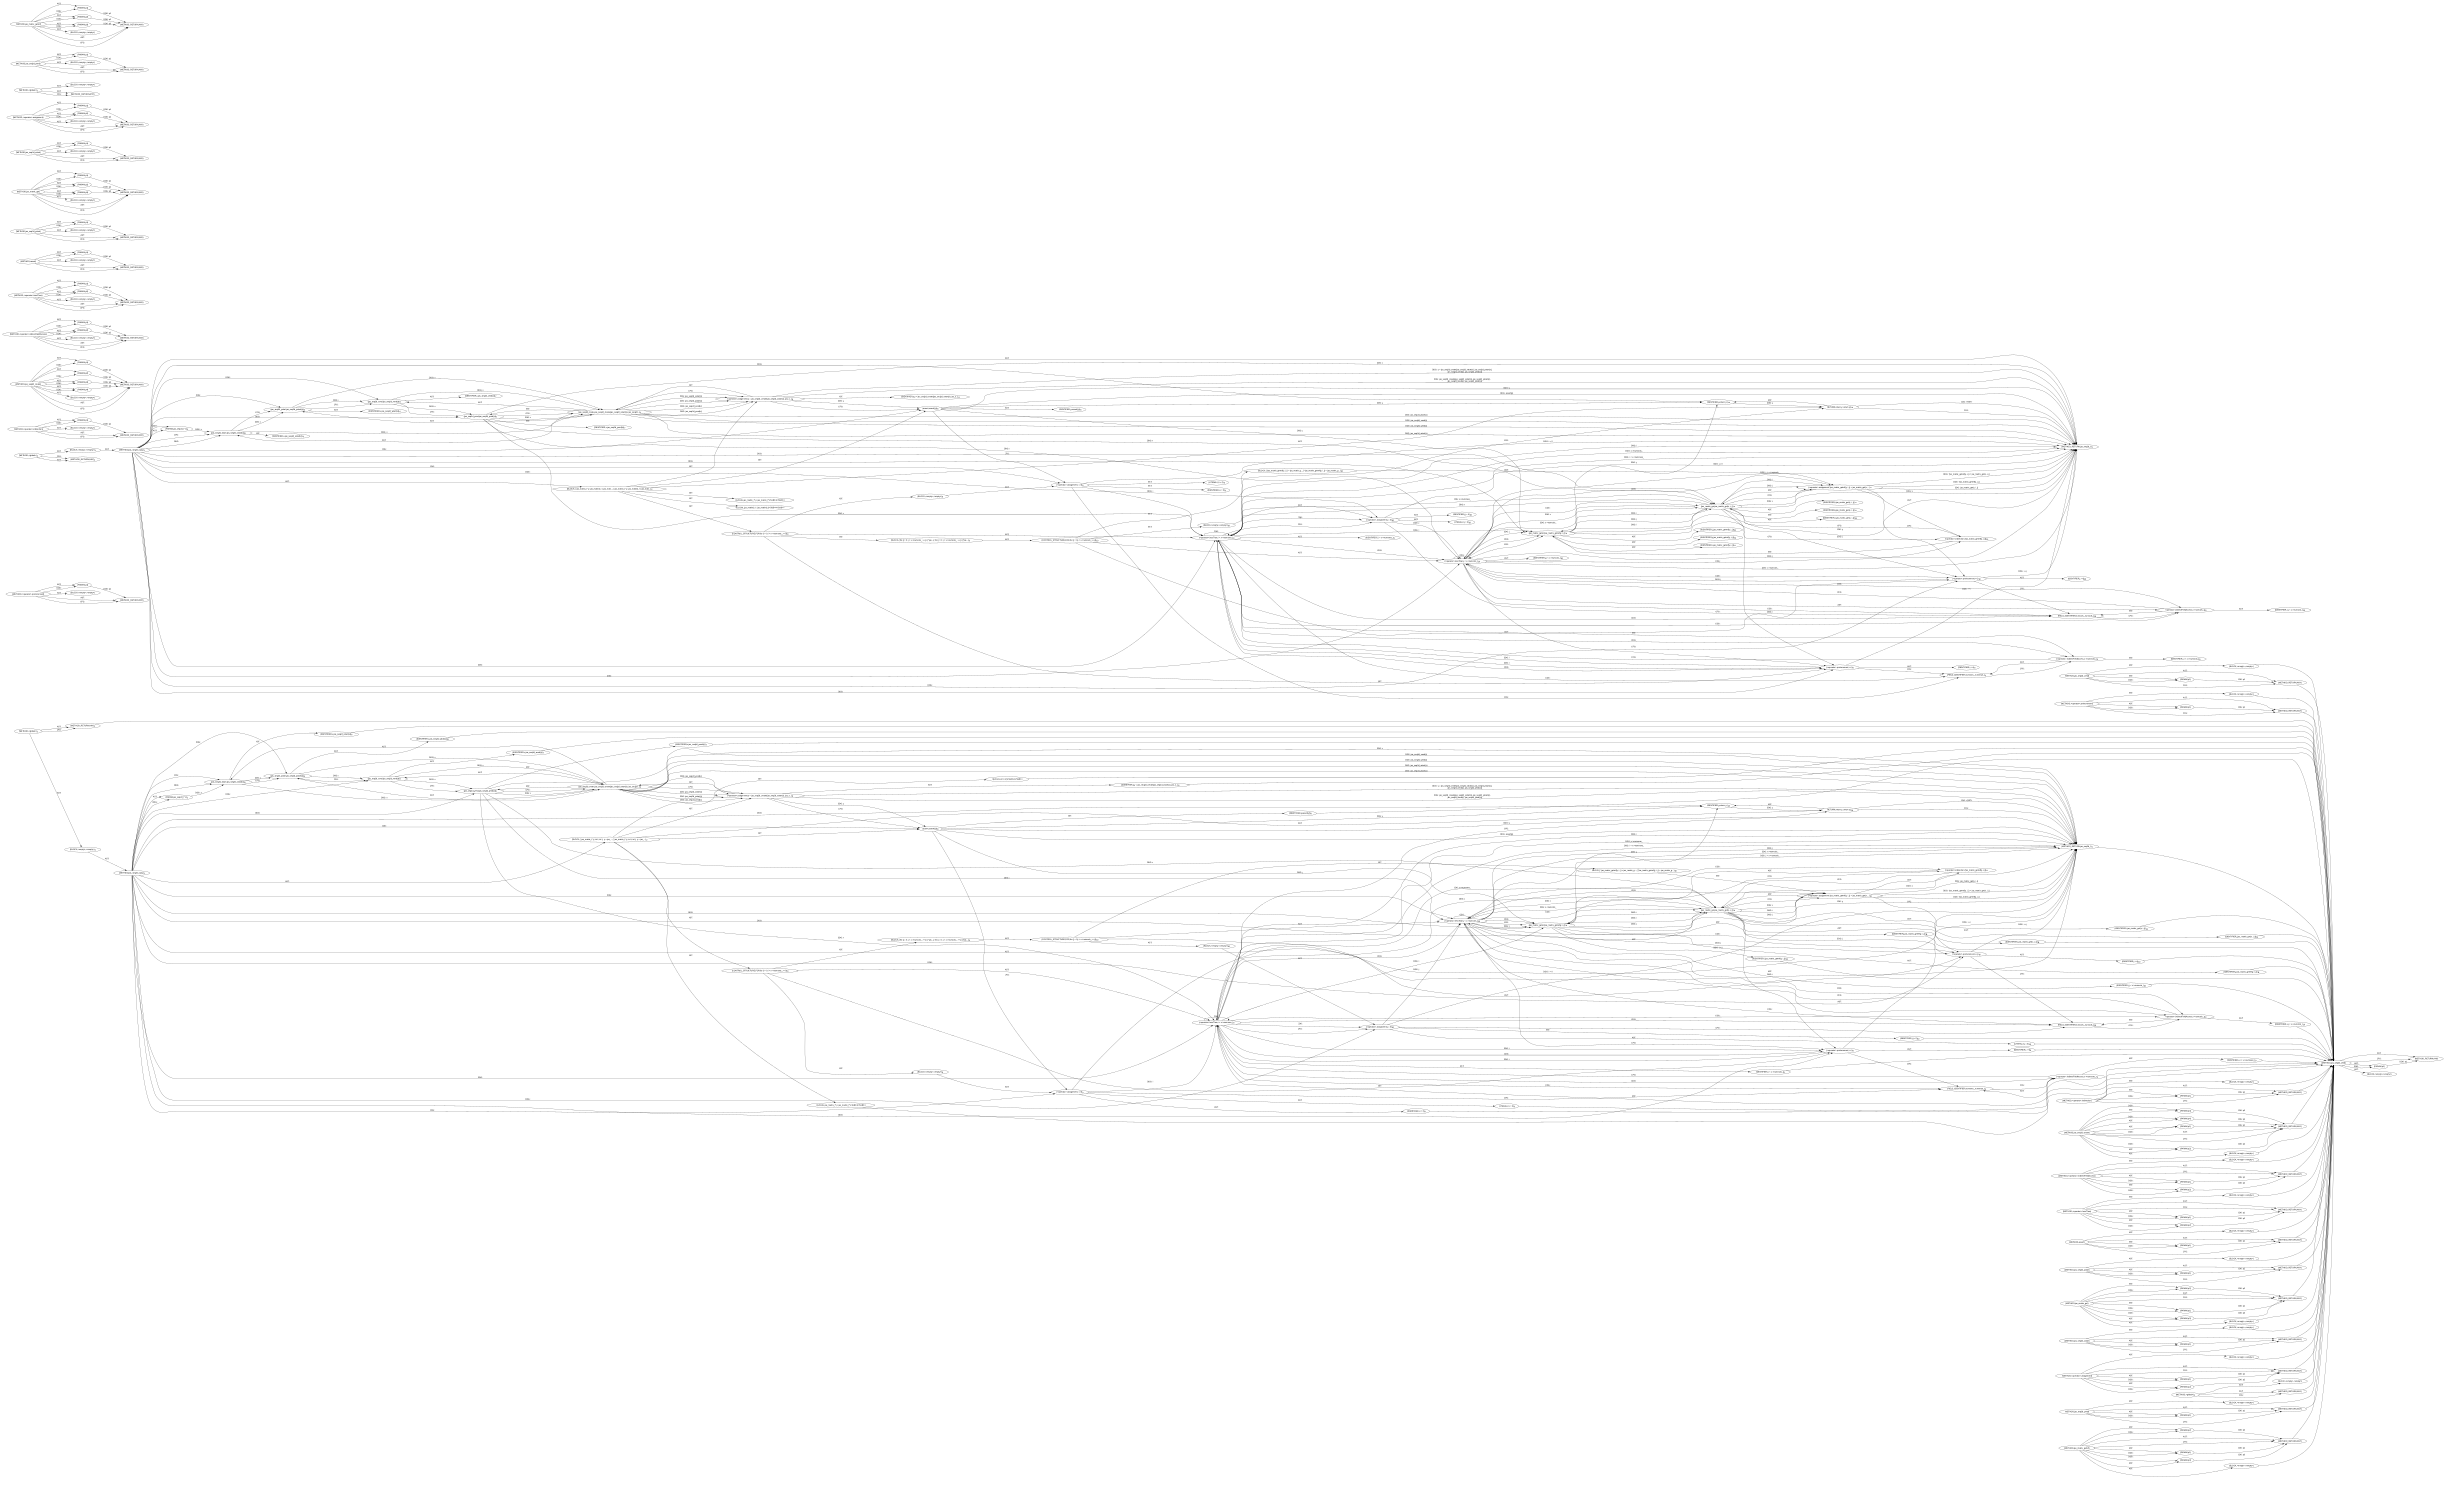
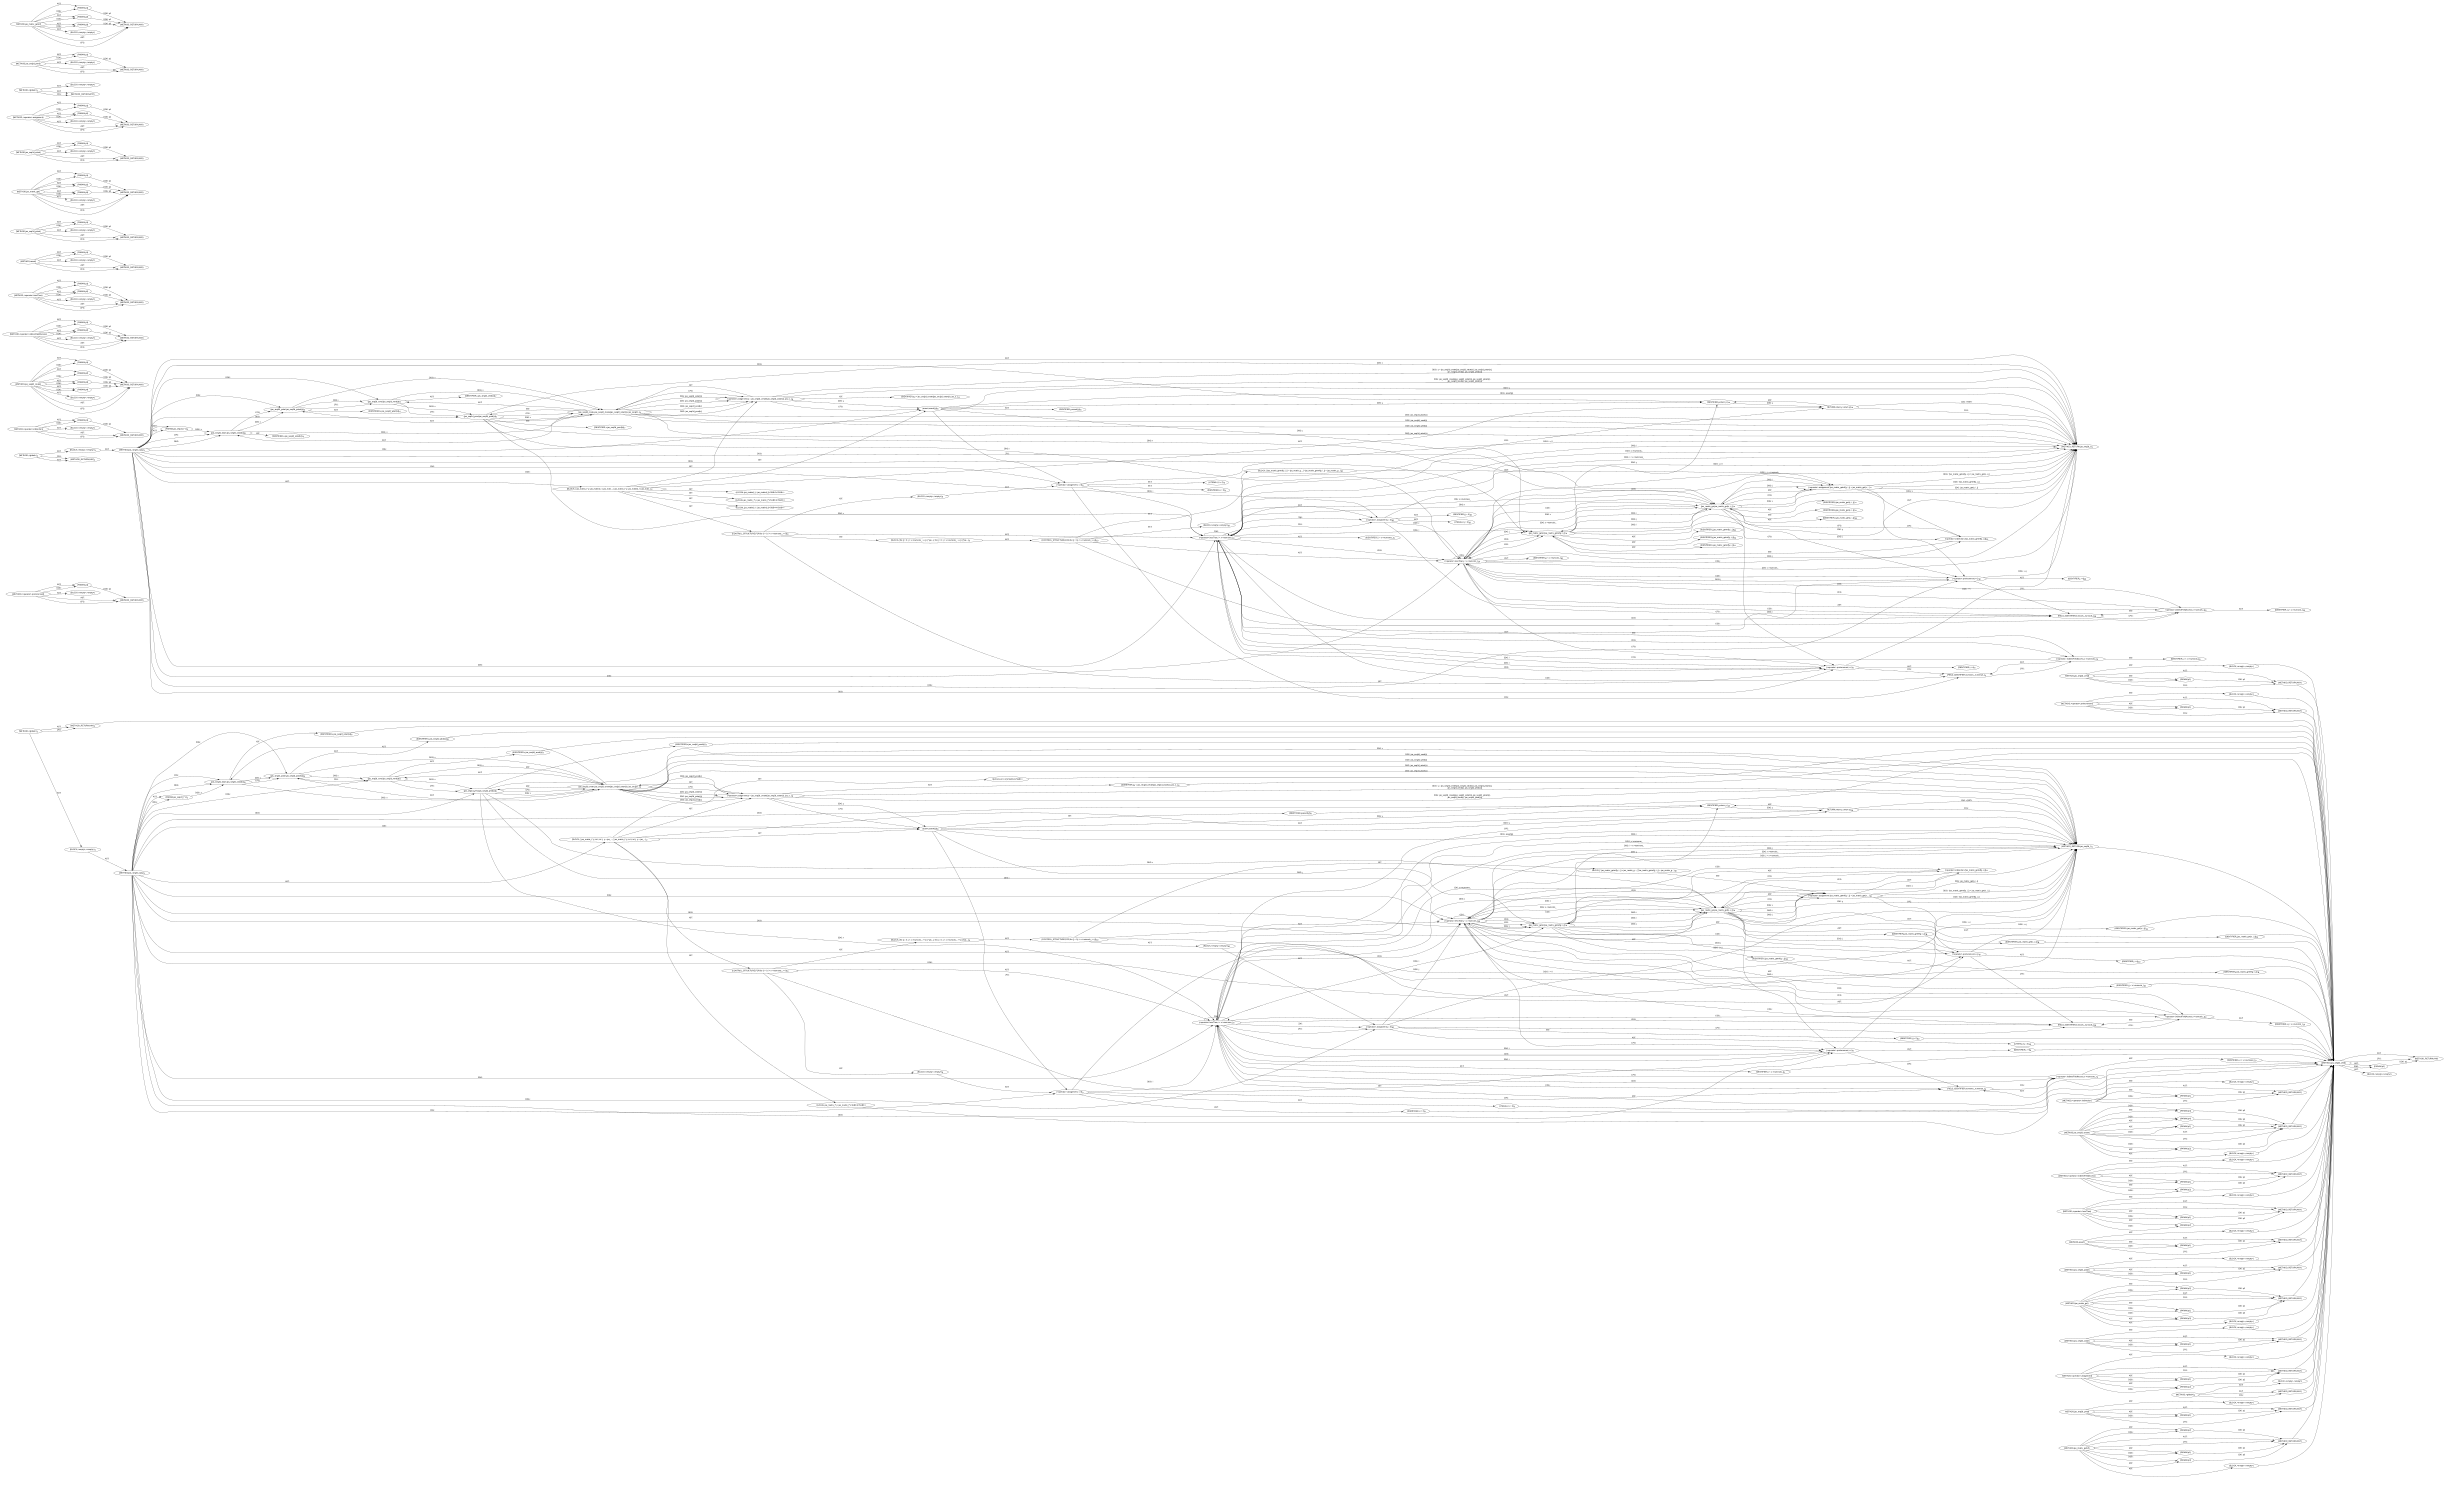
none -> (760, 492)
